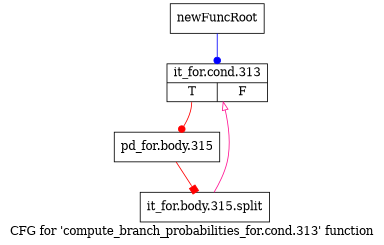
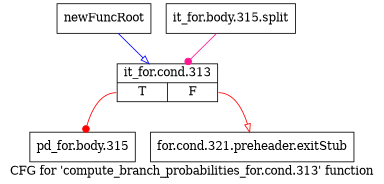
(217, 45) -> (131, 46)
none -> (252, 147)
(229, 152) -> (203, 46)
(184, 174) -> none
